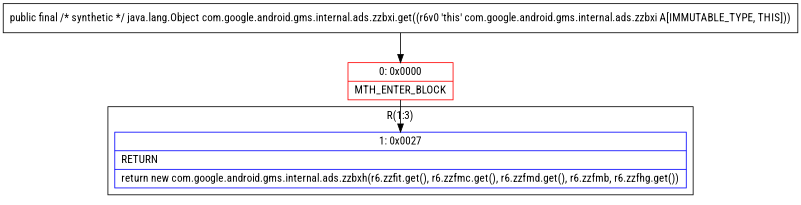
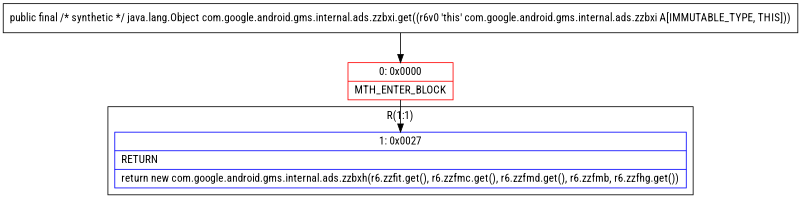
(401, 116) -> (401, 116)
